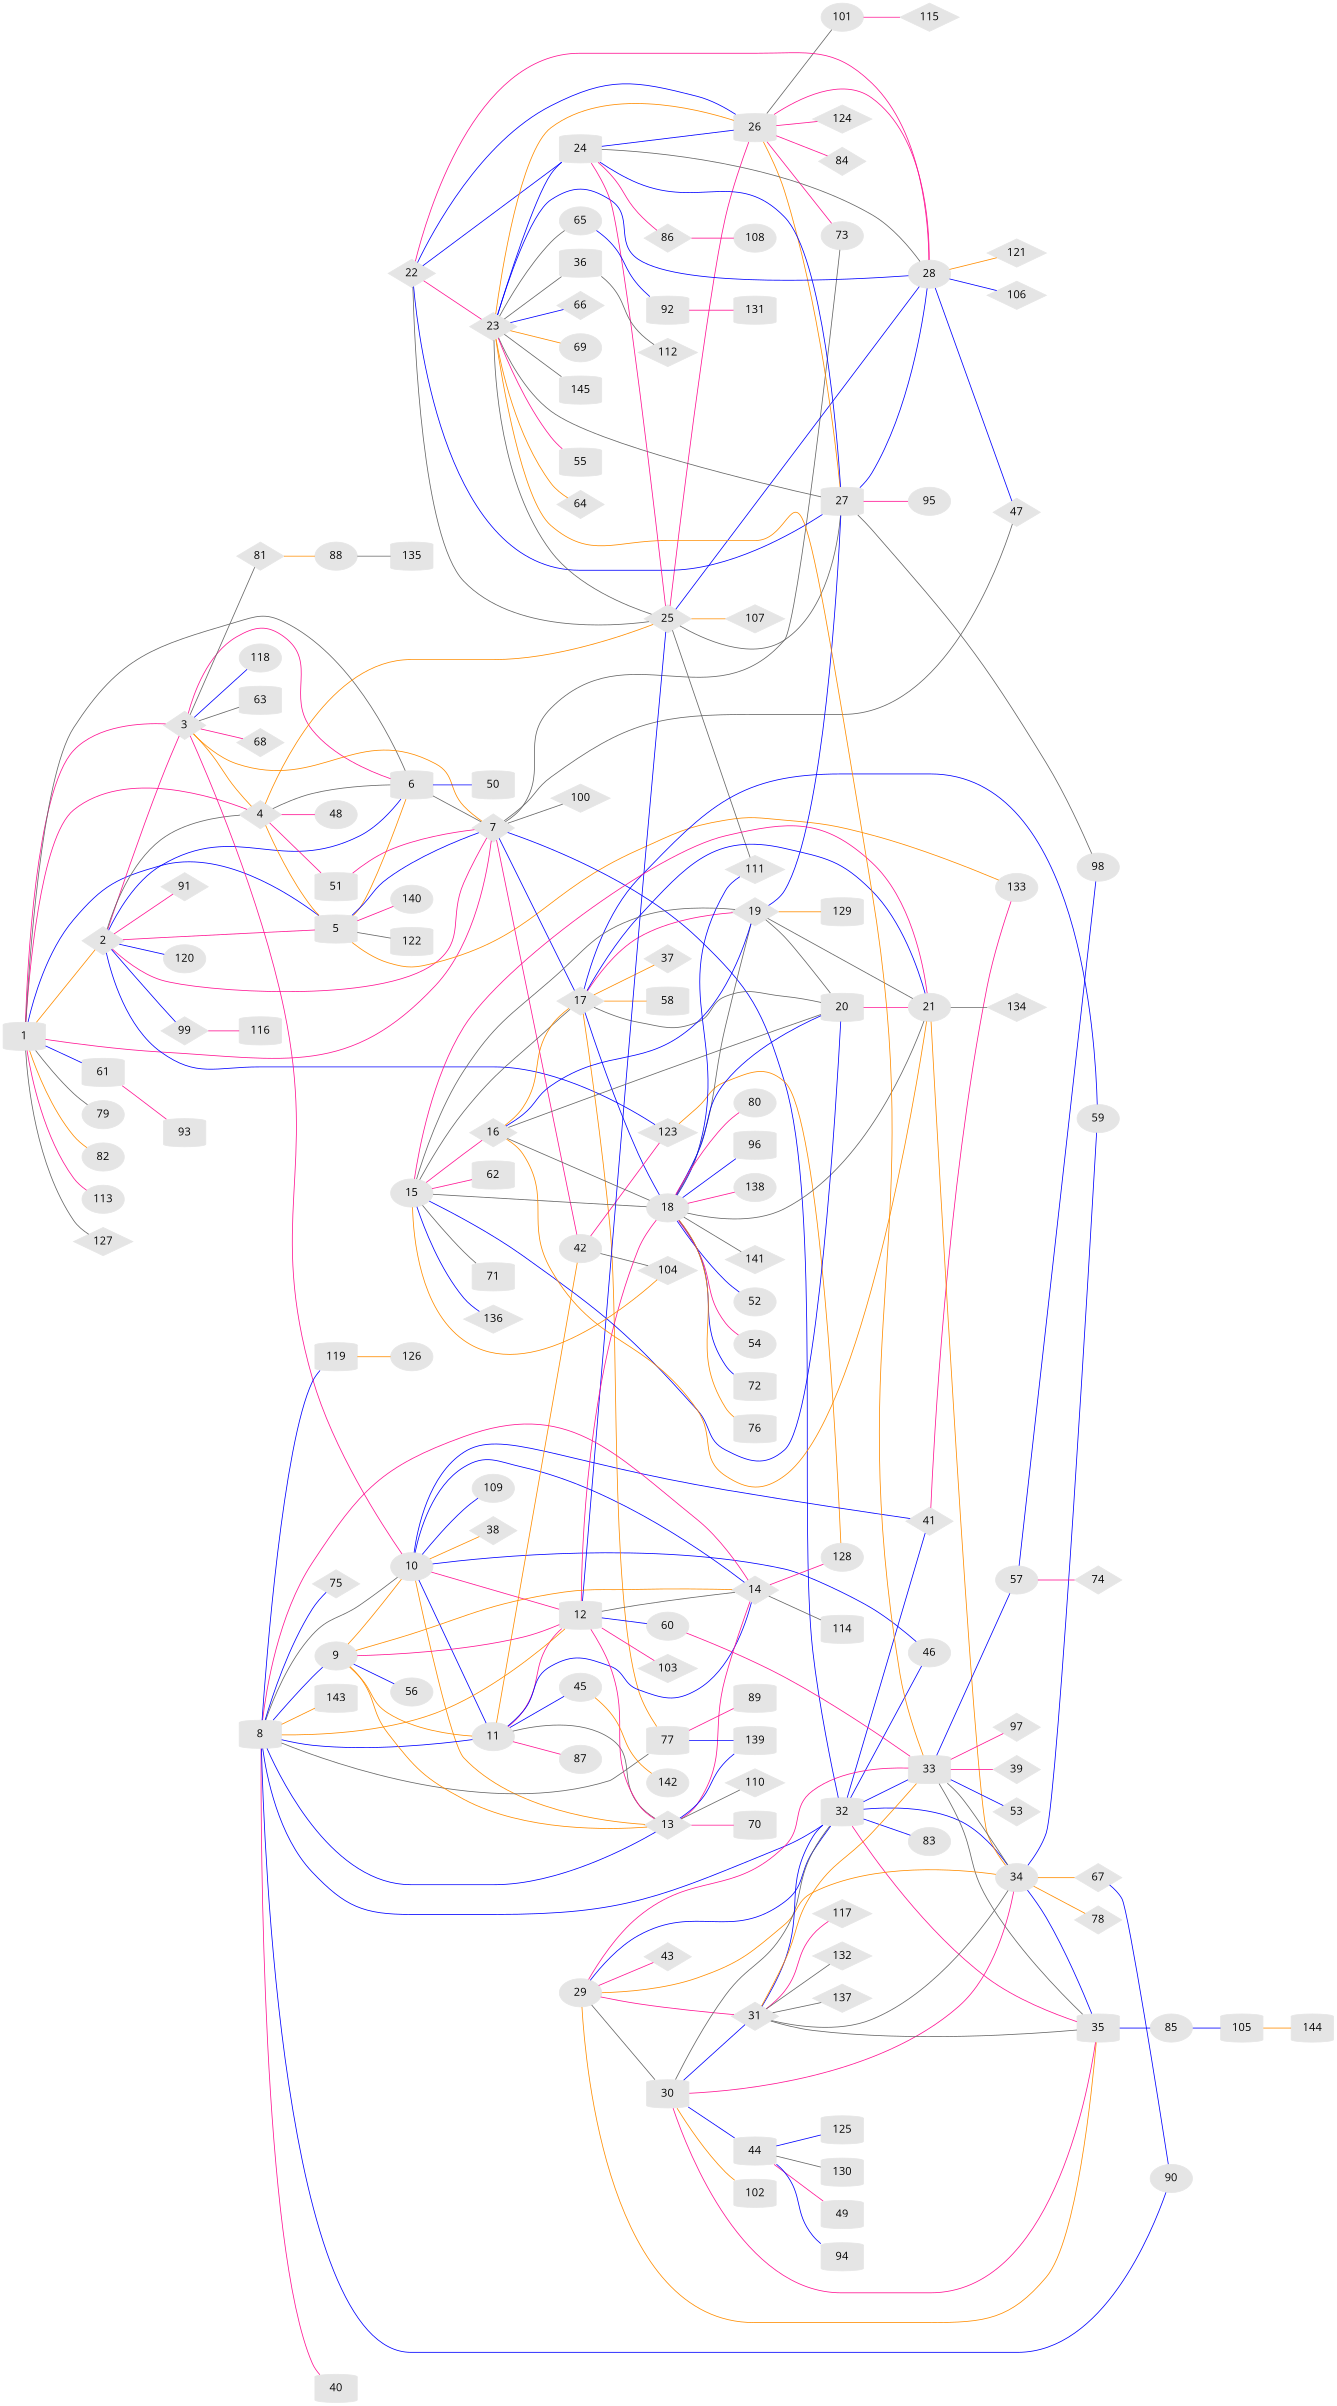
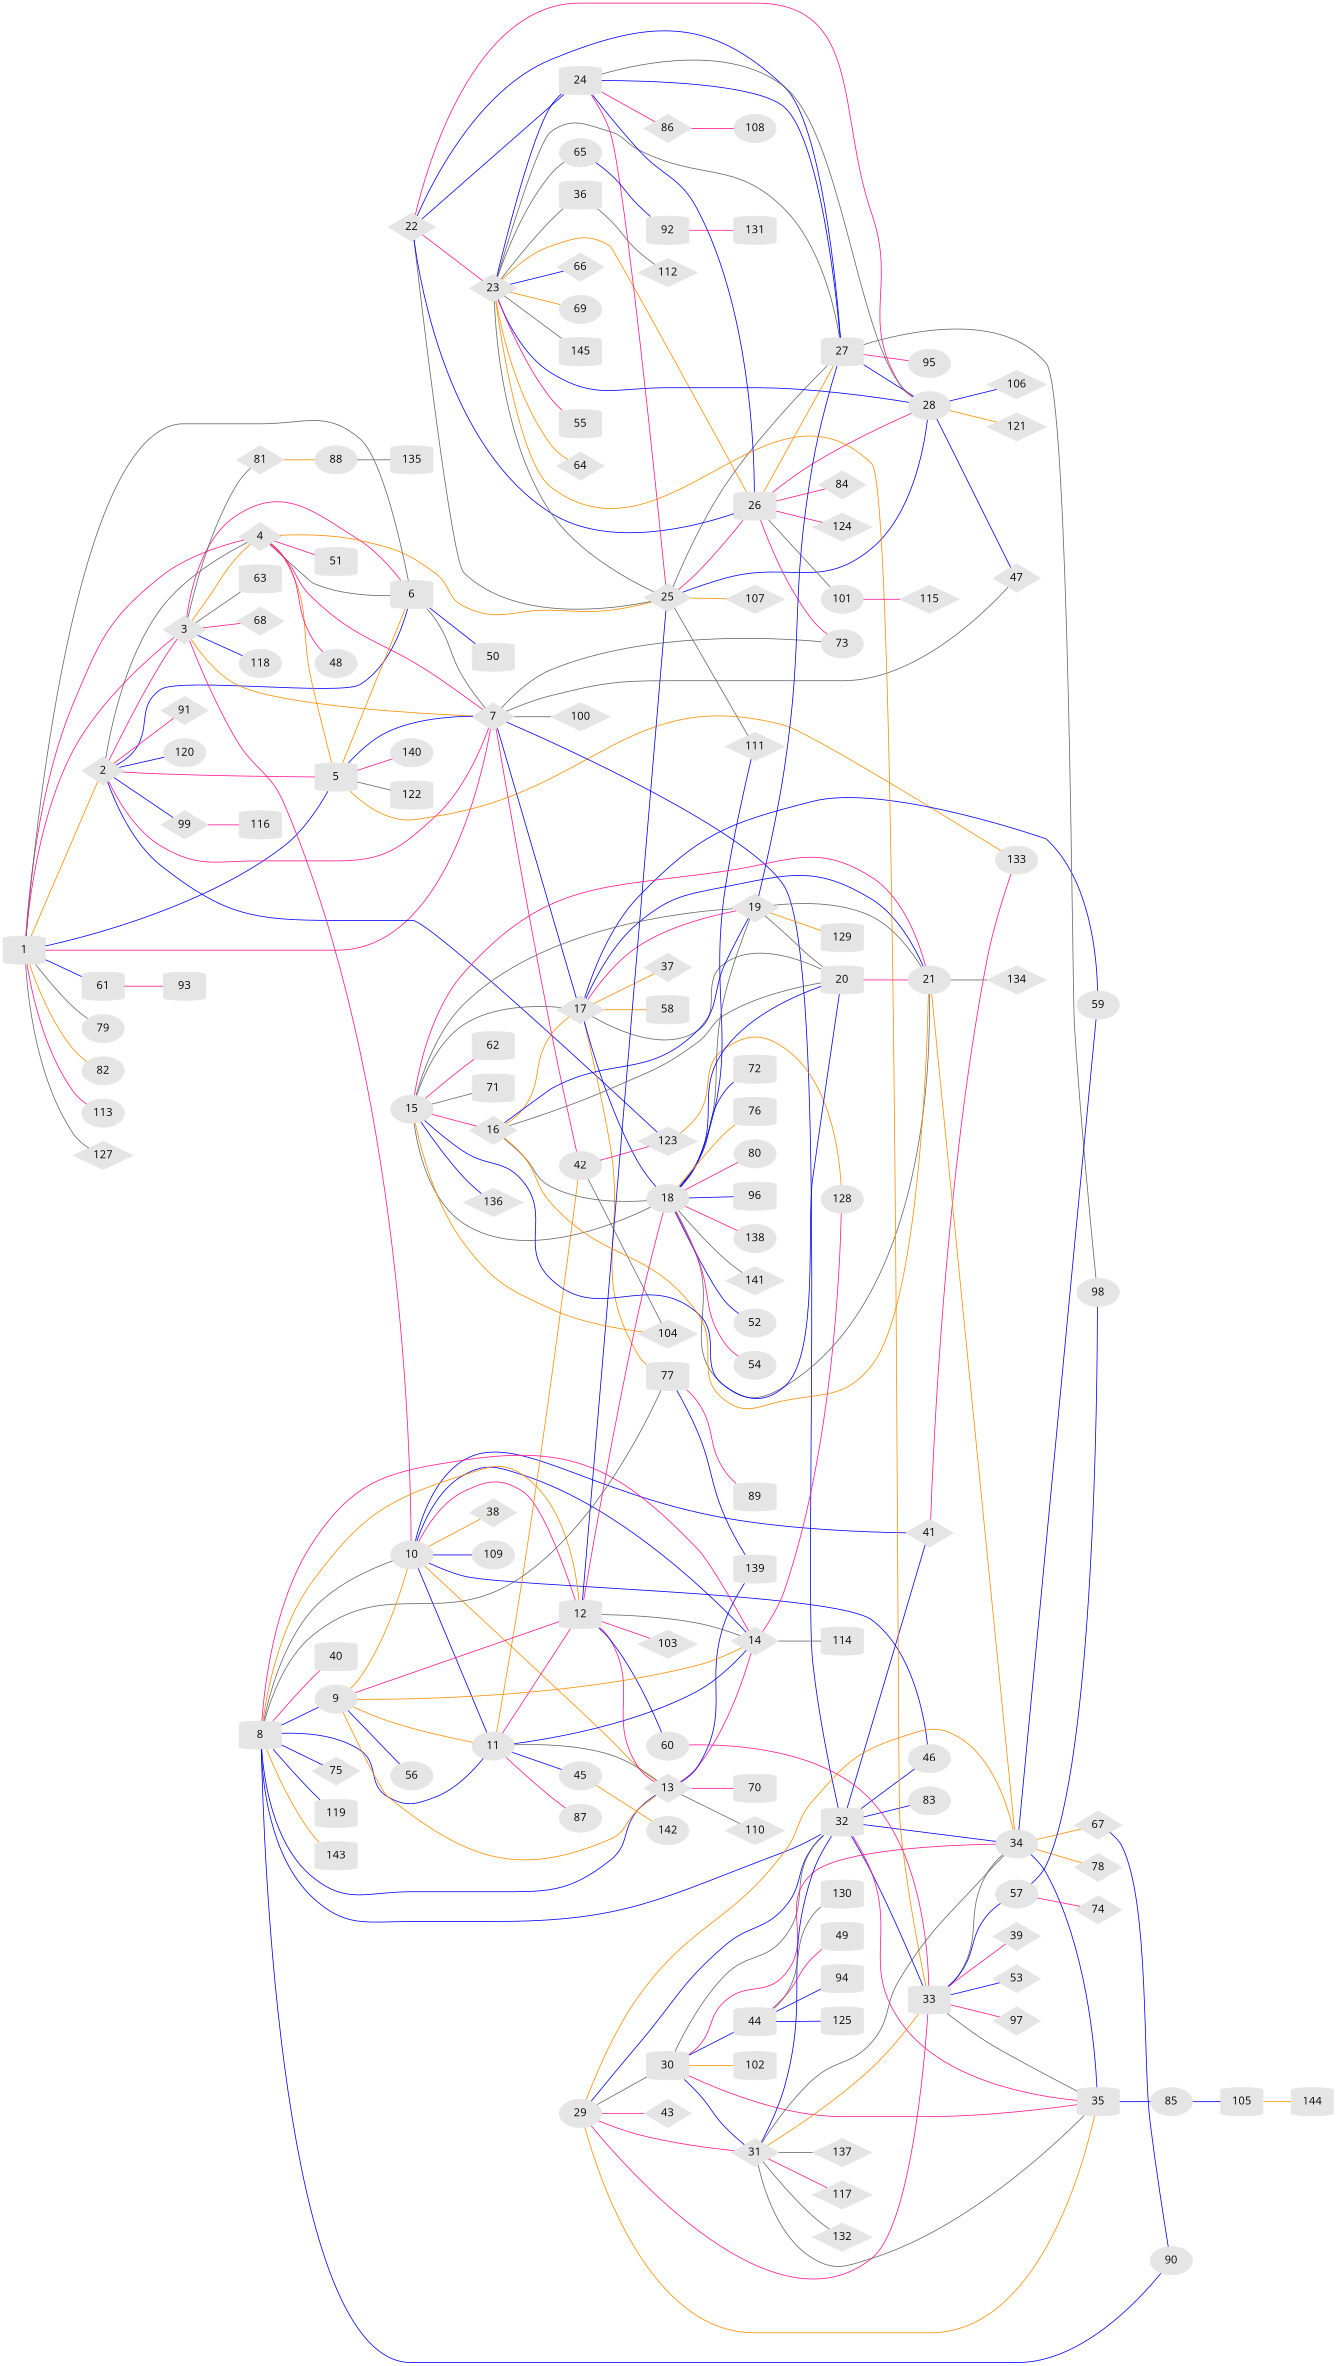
(410, 843) -> (367, 638)
(412, 1357) -> none
